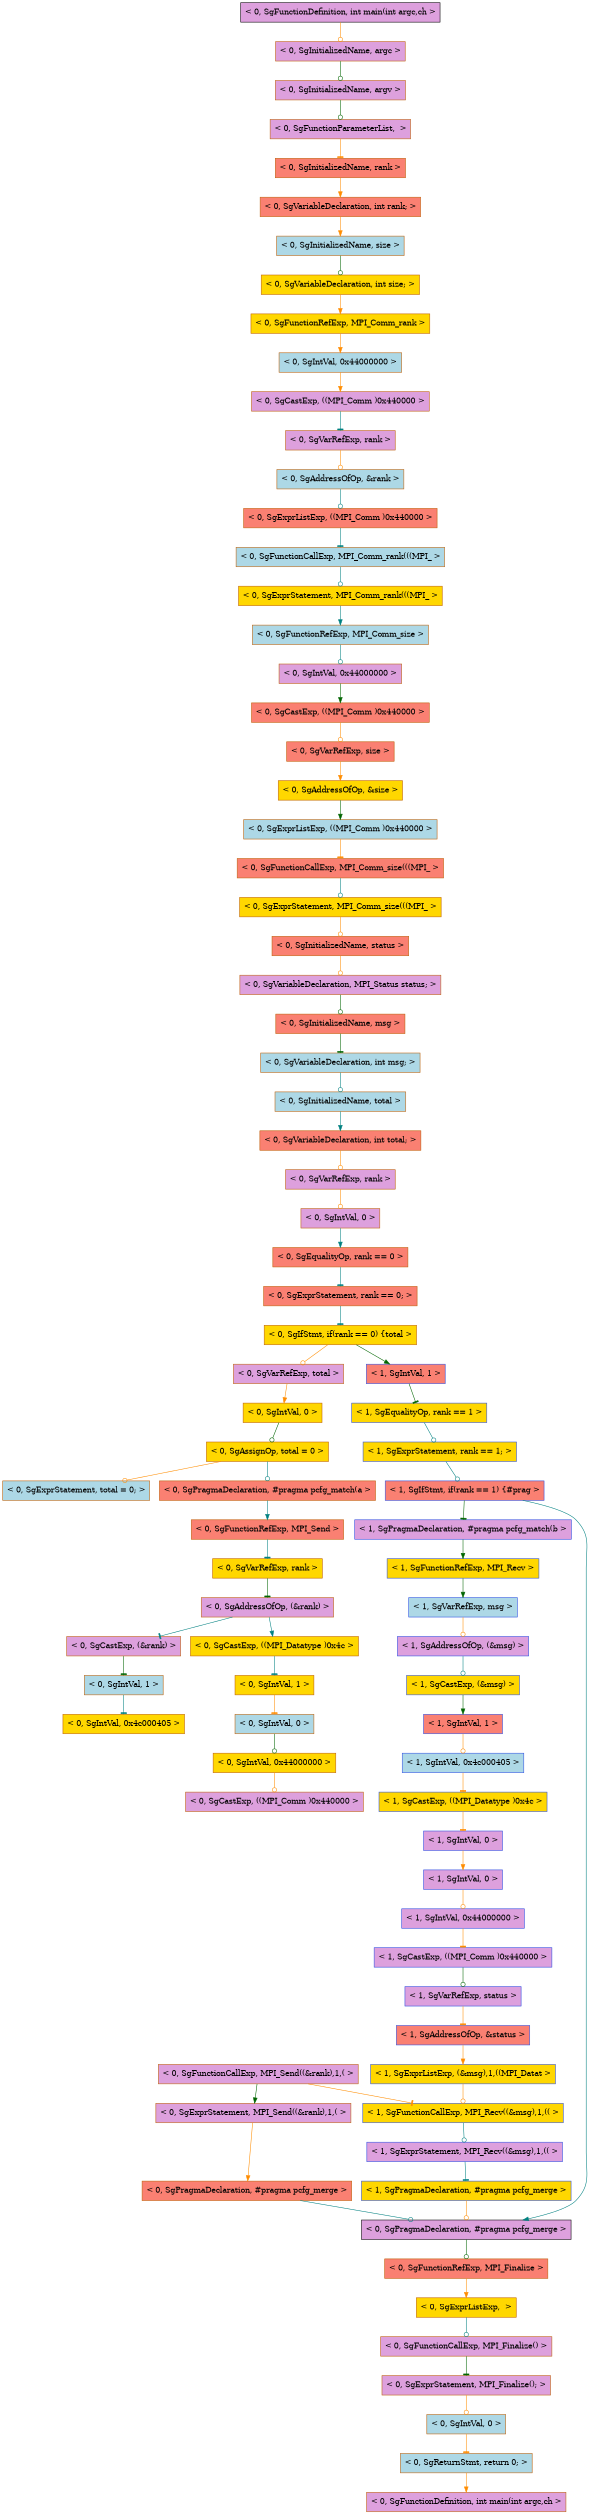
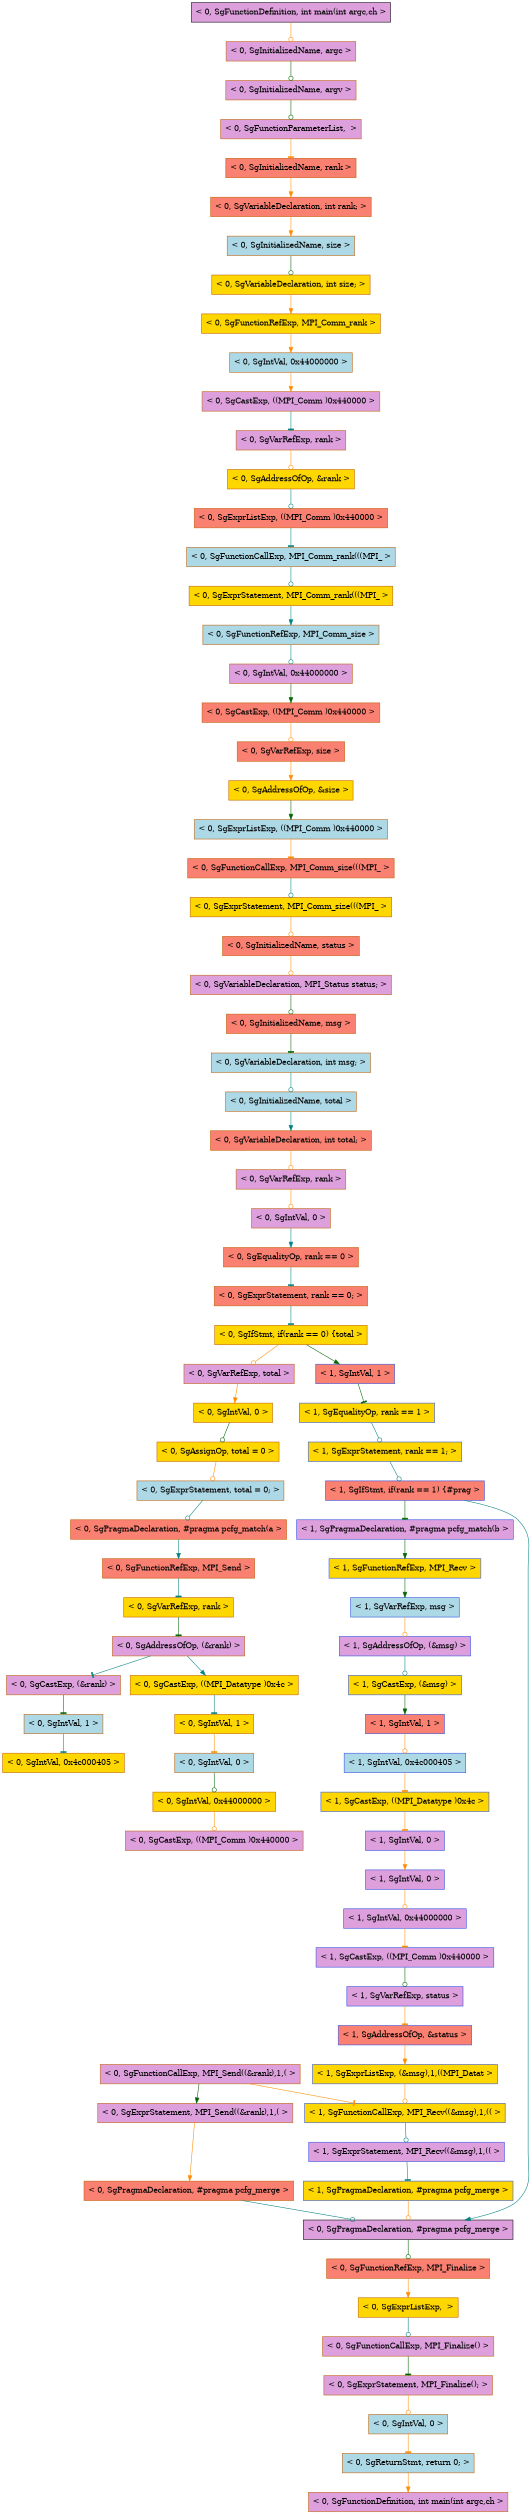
(340, 479) -> (291, 479)
(267, 1469) -> (196, 1508)
